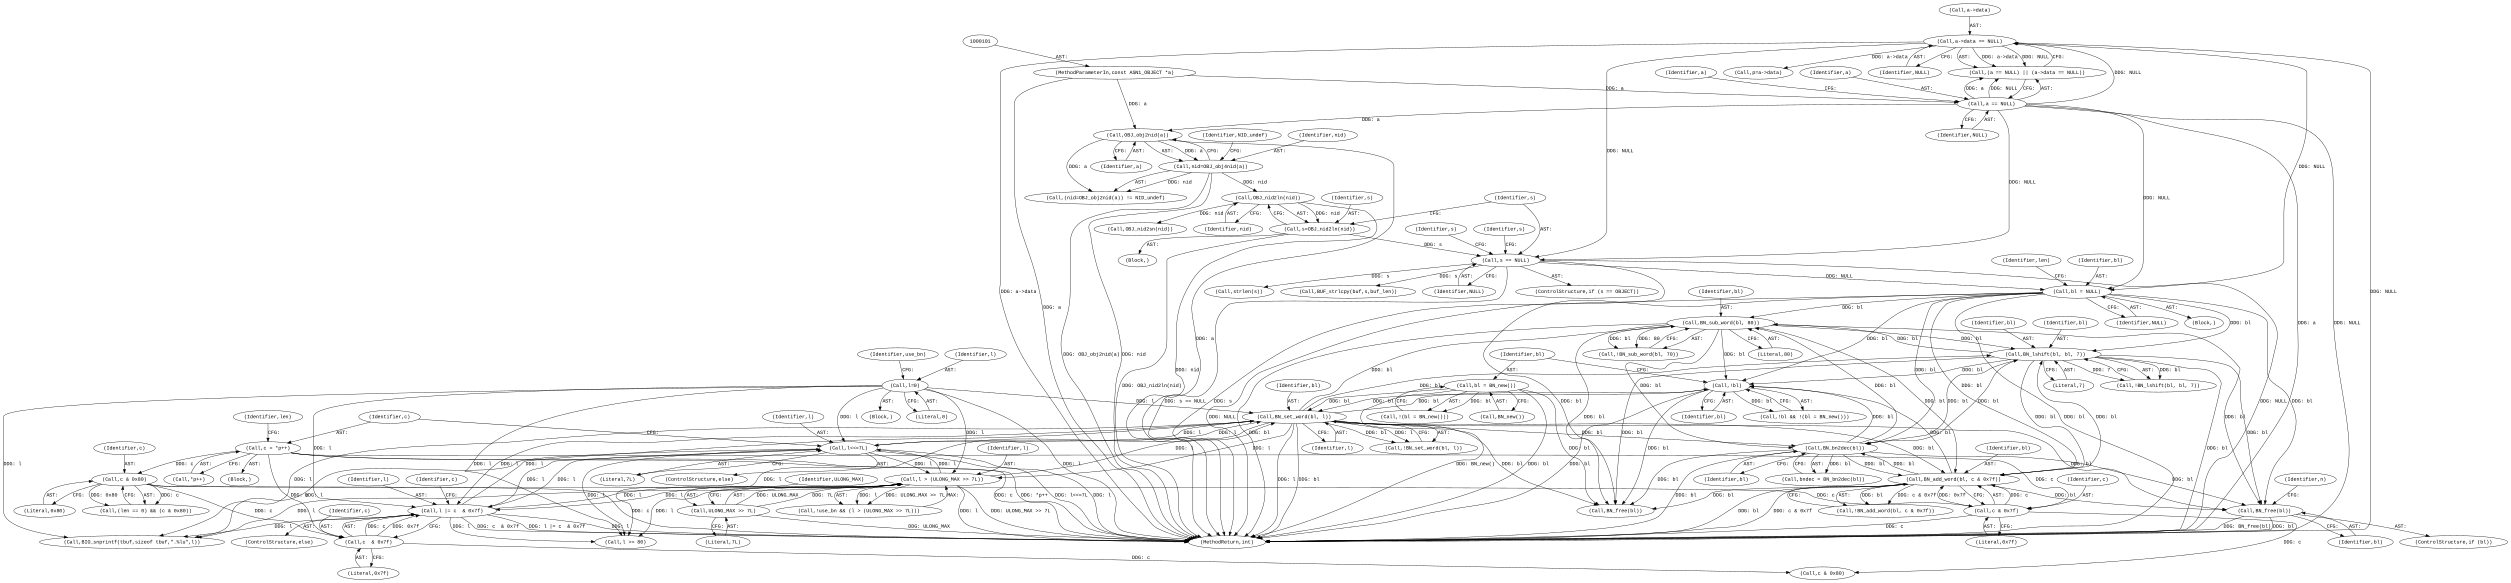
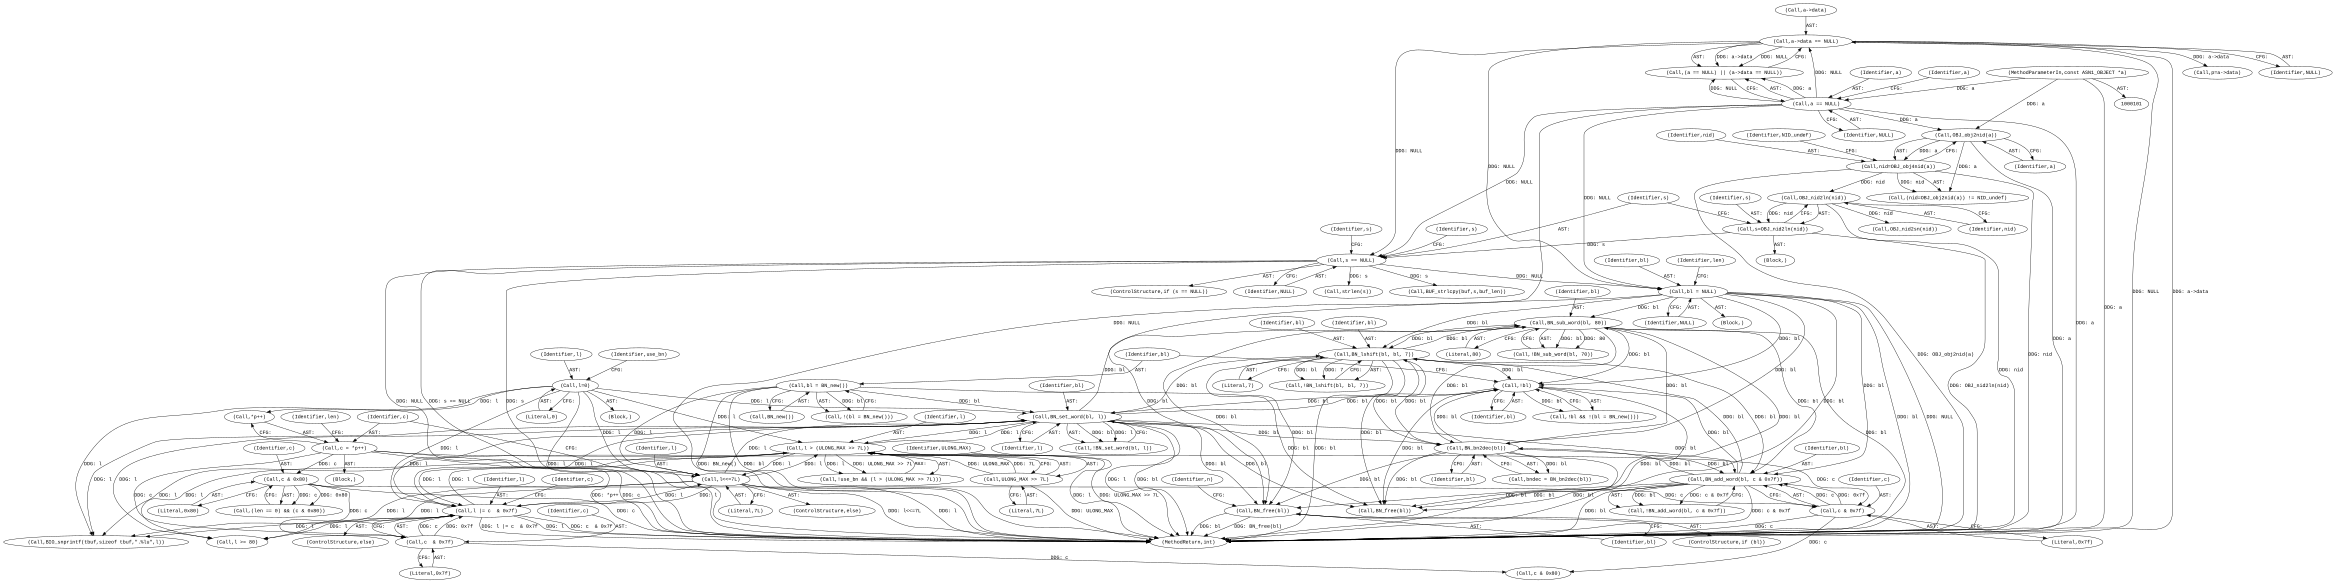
(1040, 55) -> (2109, 85)
(1587, 292) -> (1159, 292)
(581, 411) -> (470, 404)
(1067, 441) -> (652, 419)
